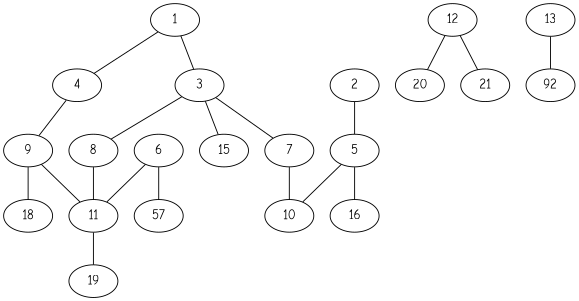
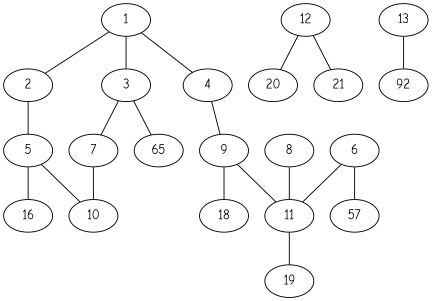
none -> (77, 53)
(147, 118) -> none
(224, 151) -> (159, 151)
